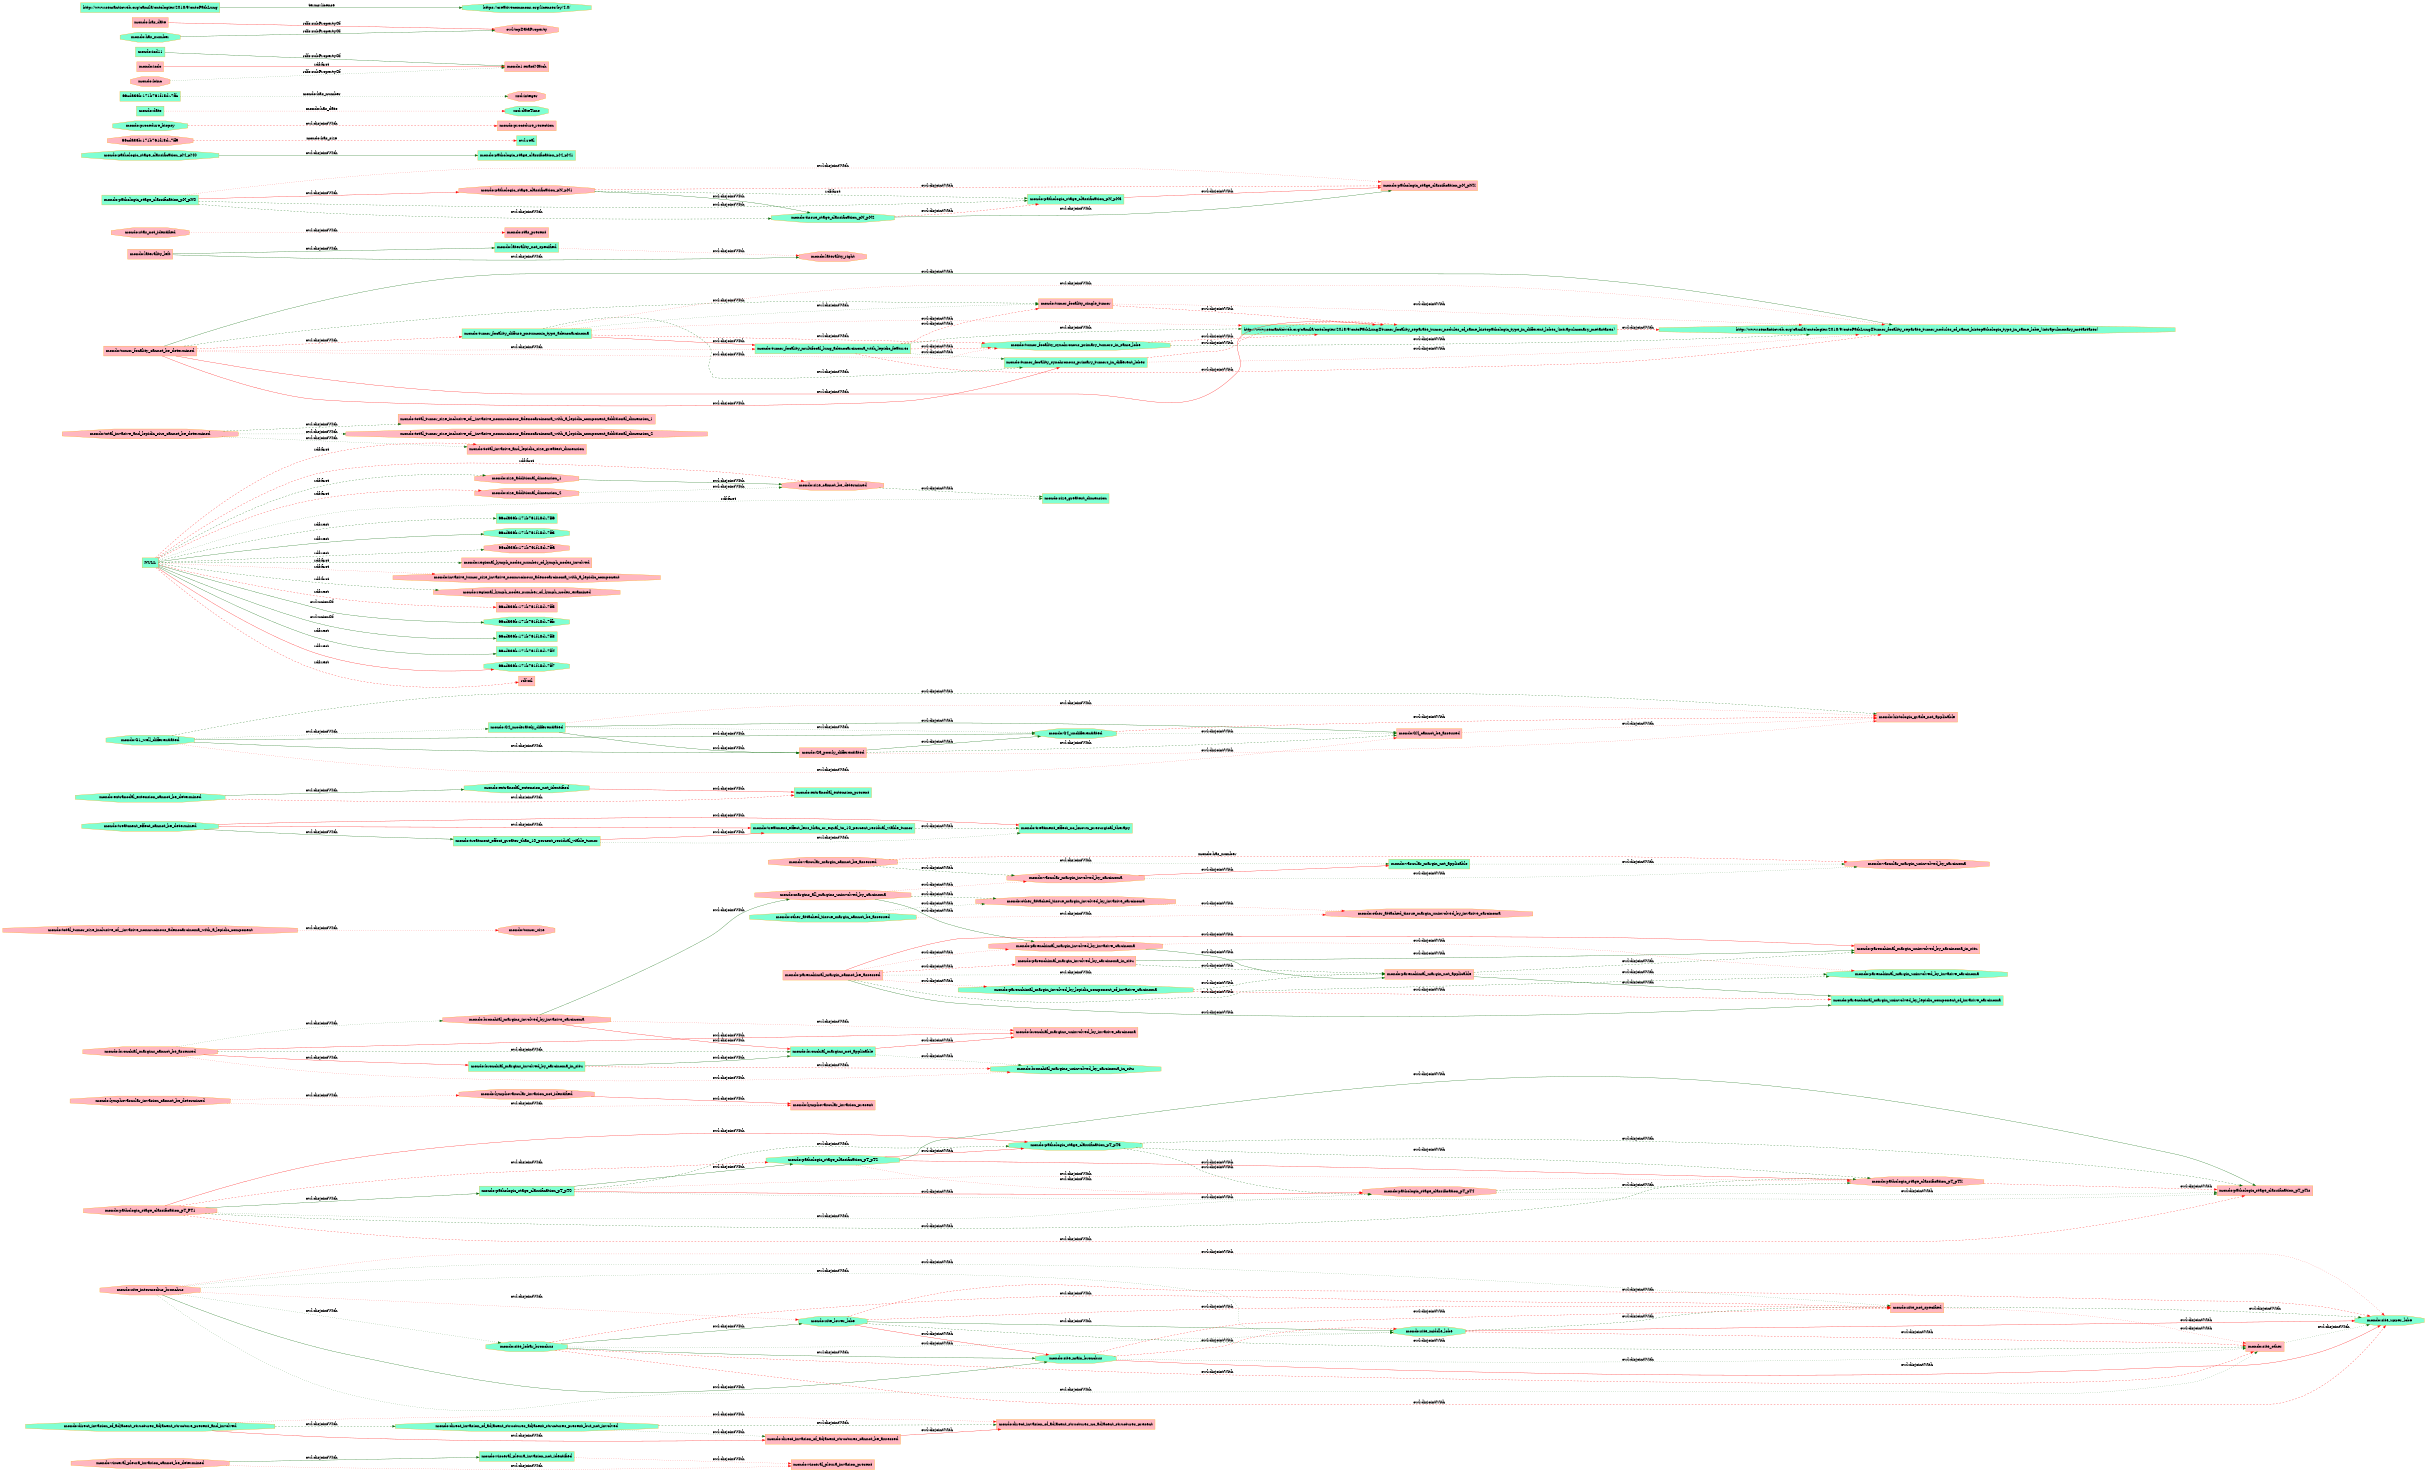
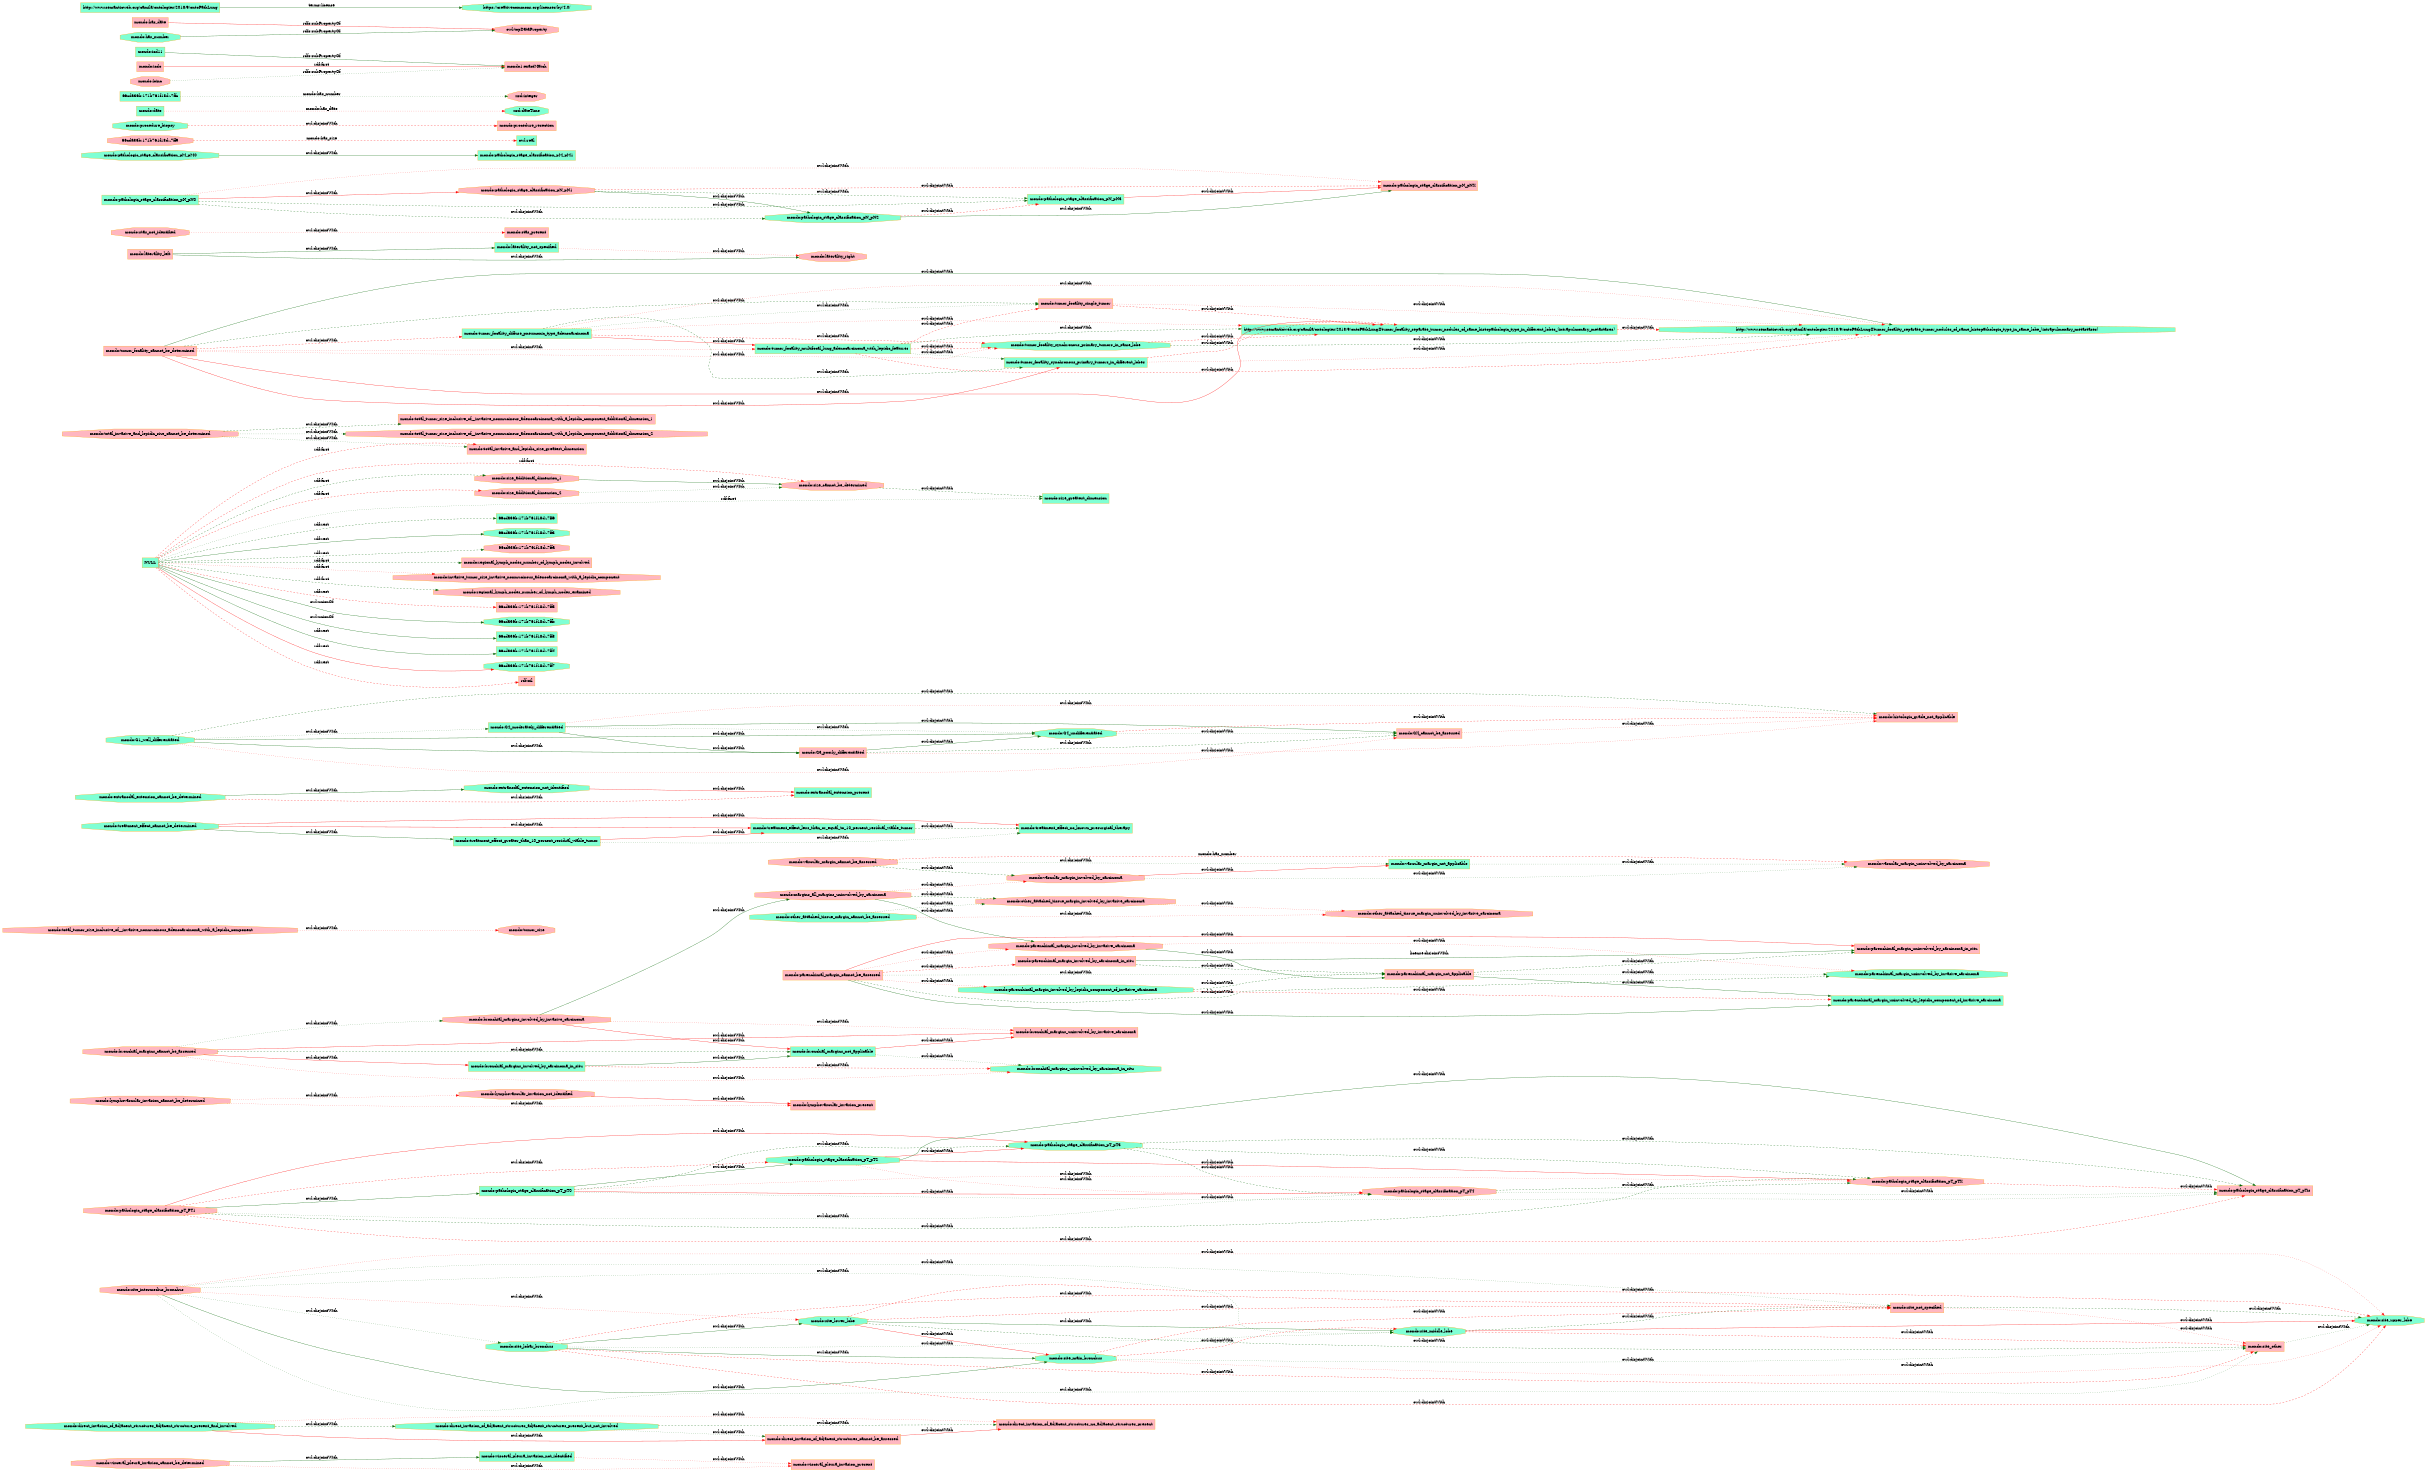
(833, 192) -> (833, 192)
(833, 218) -> (833, 218)
(1429, 953) -> (1429, 953)
(1750, 1375) -> (1750, 1375)
